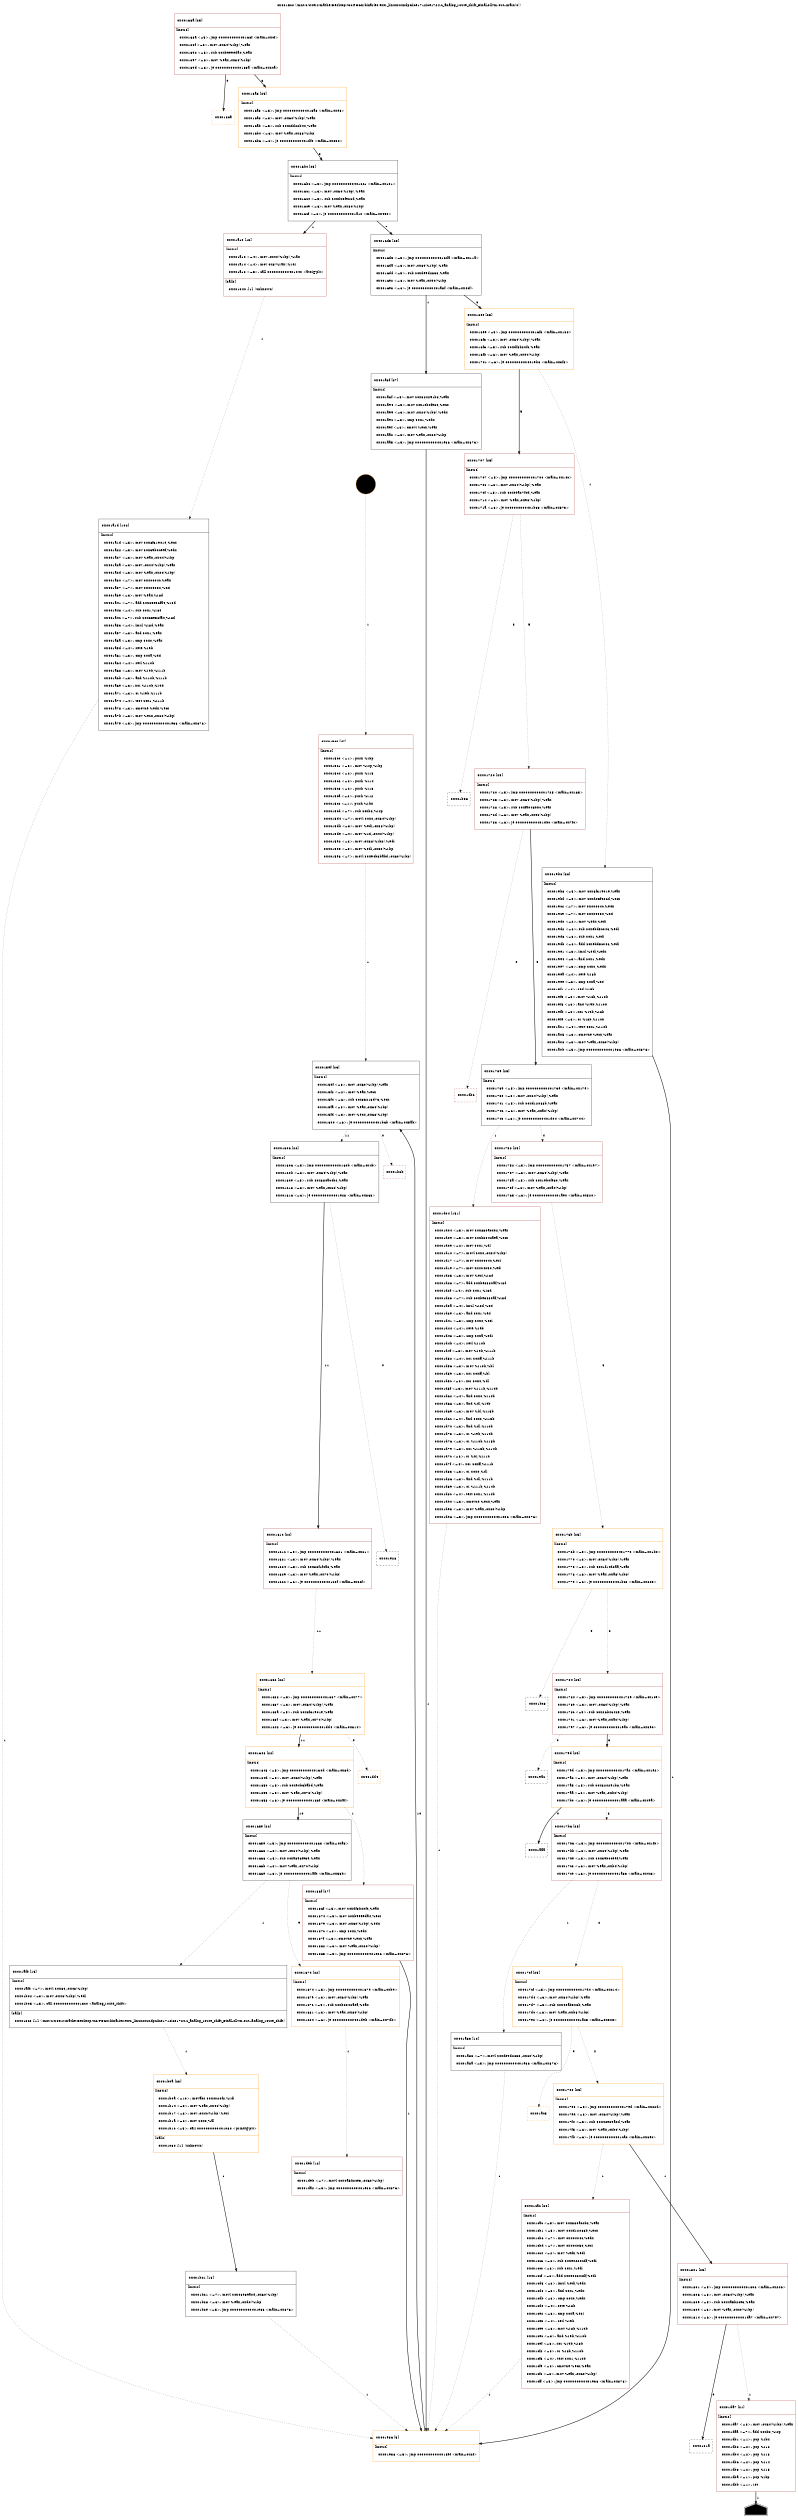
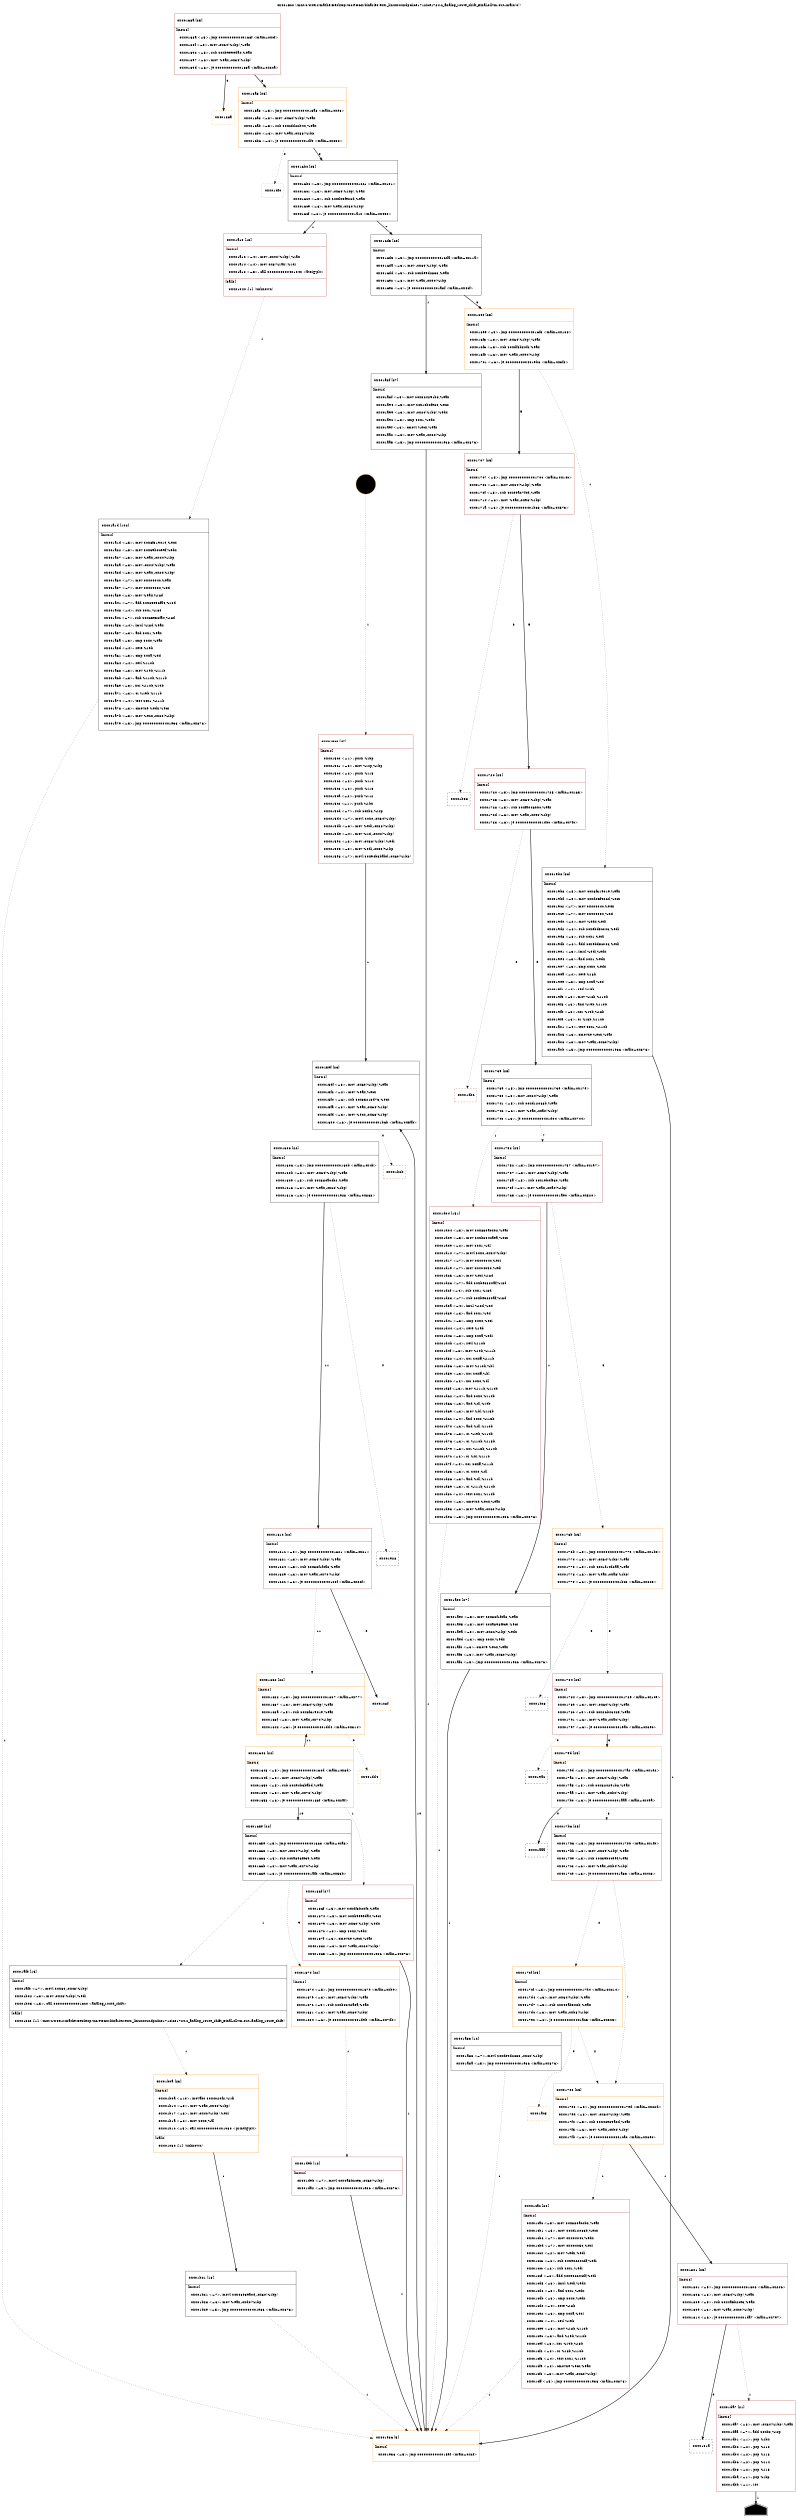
none -> (273, 191)
(524, 640) -> (524, 640)
(366, 961) -> (366, 961)
(345, 1134) -> none
(543, 1135) -> (543, 1135)
none -> (496, 1631)
none -> (380, 1704)
(300, 1739) -> (305, 1742)
(519, 1947) -> (625, 1981)
none -> (378, 2314)
